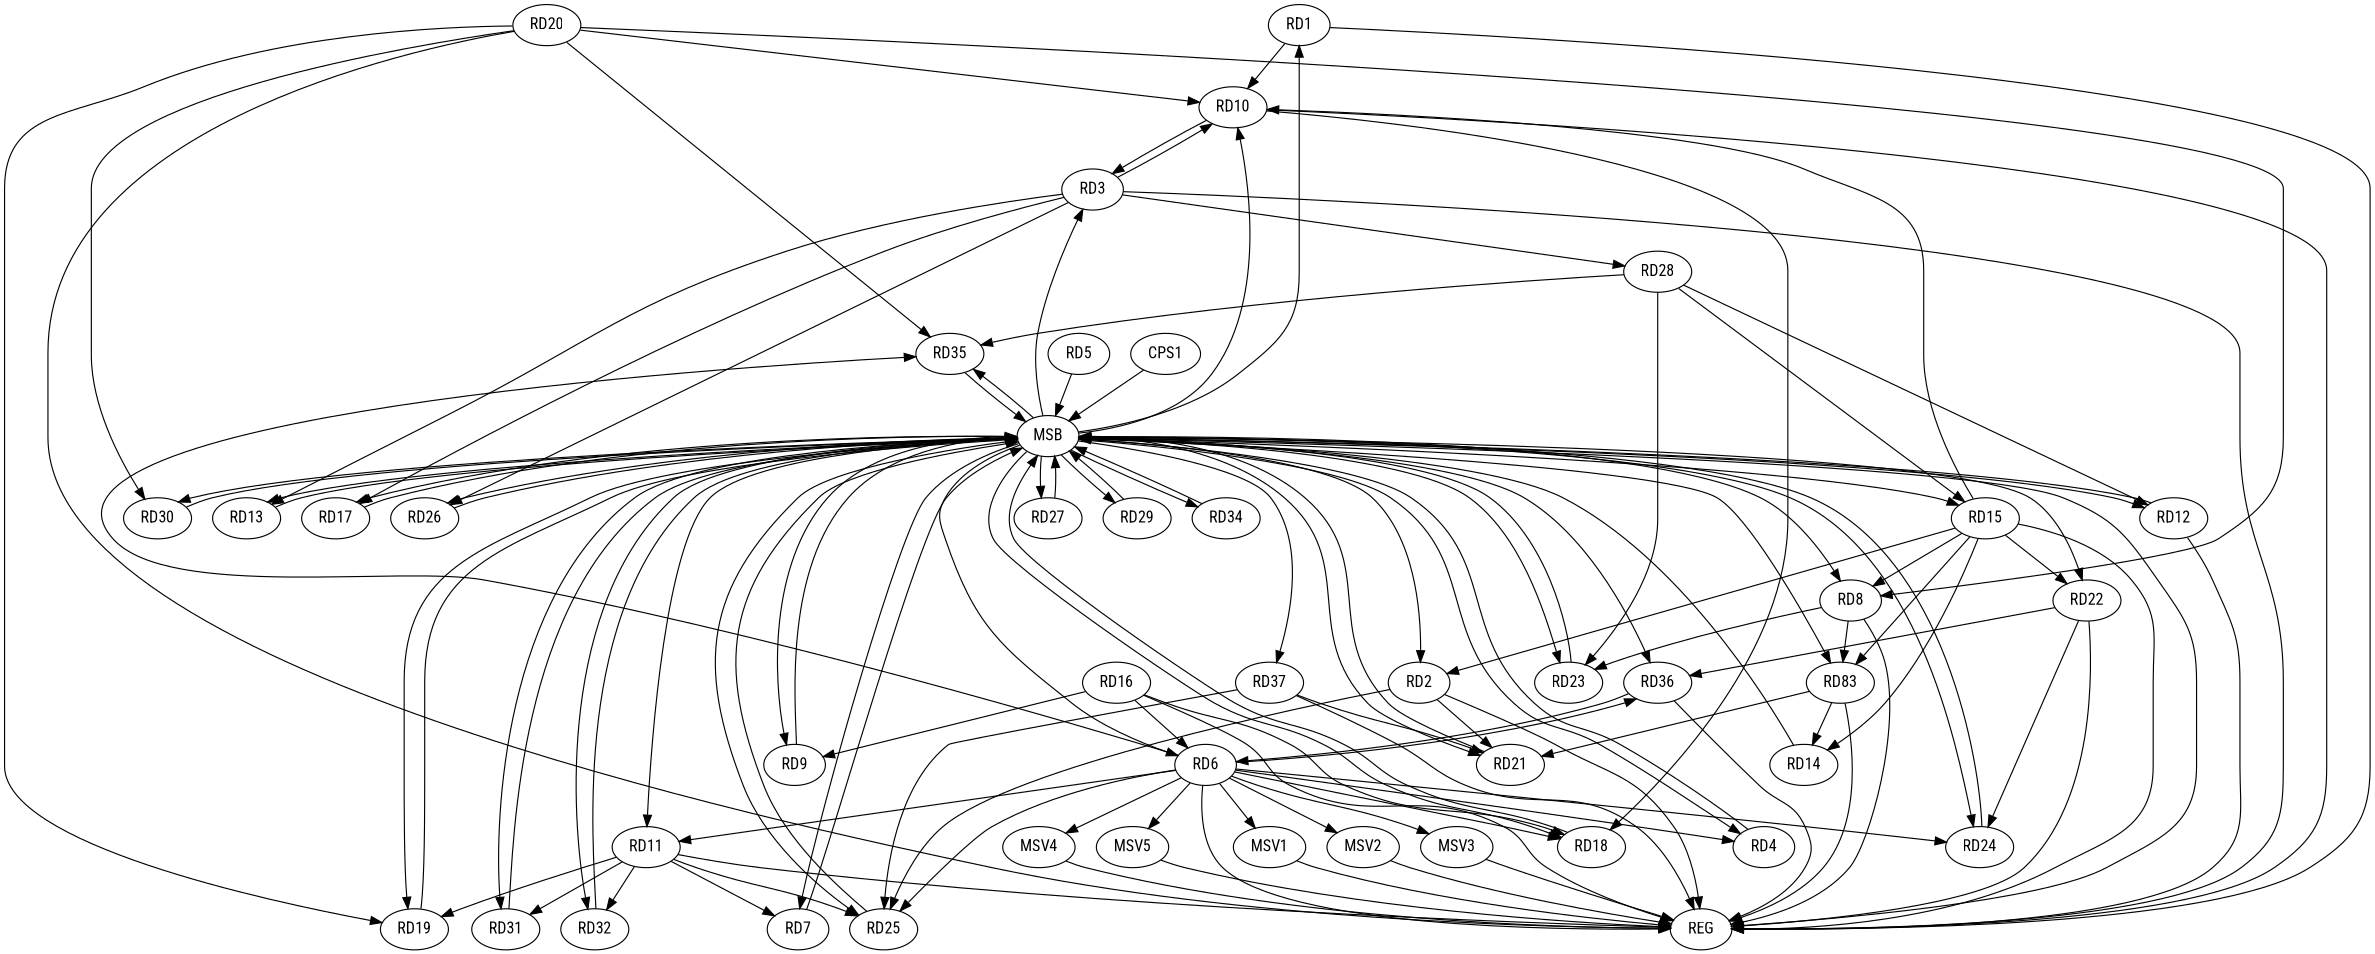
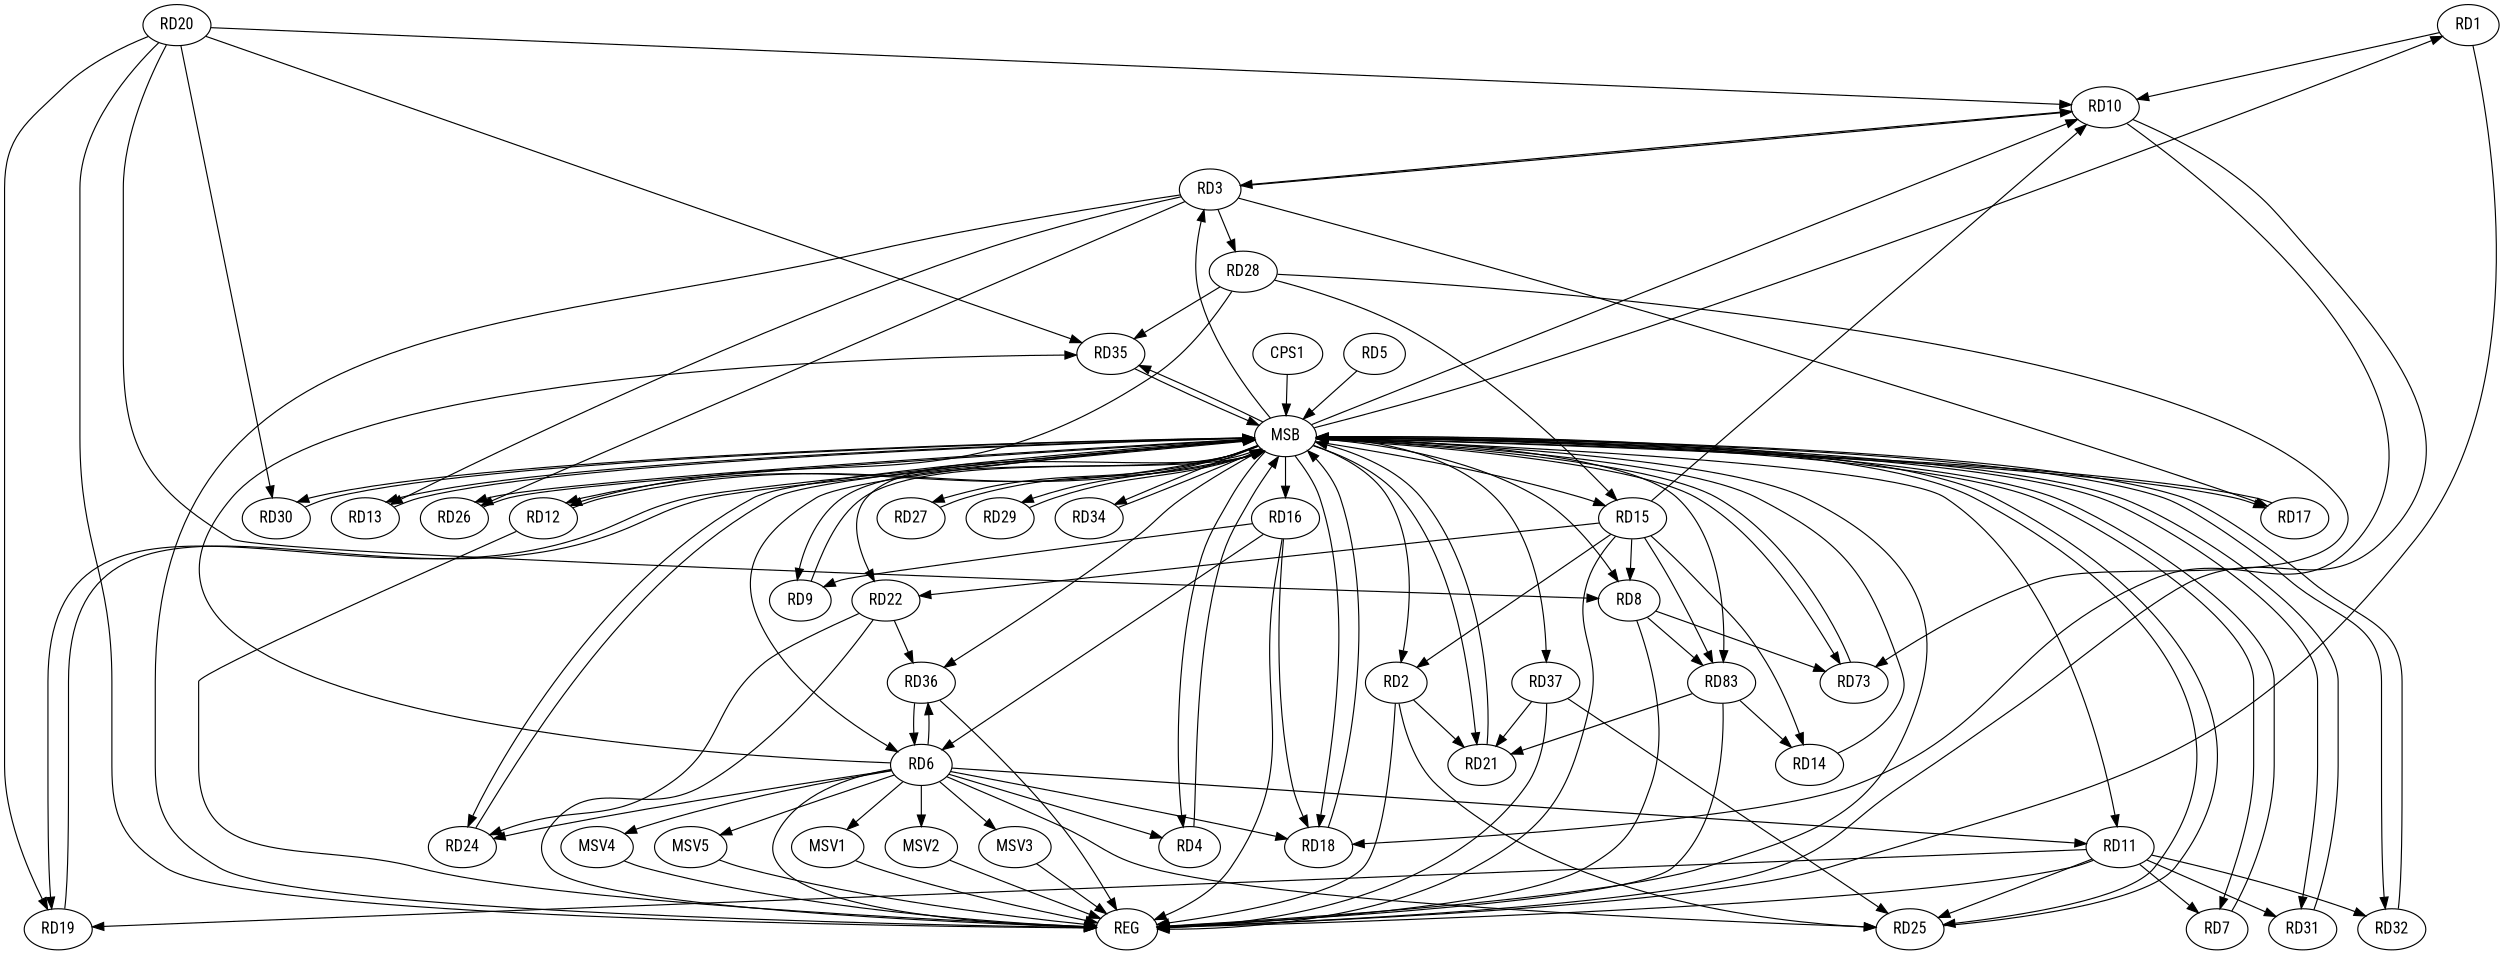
none -> (1286, 472)
(1569, 683) -> (1854, 683)
